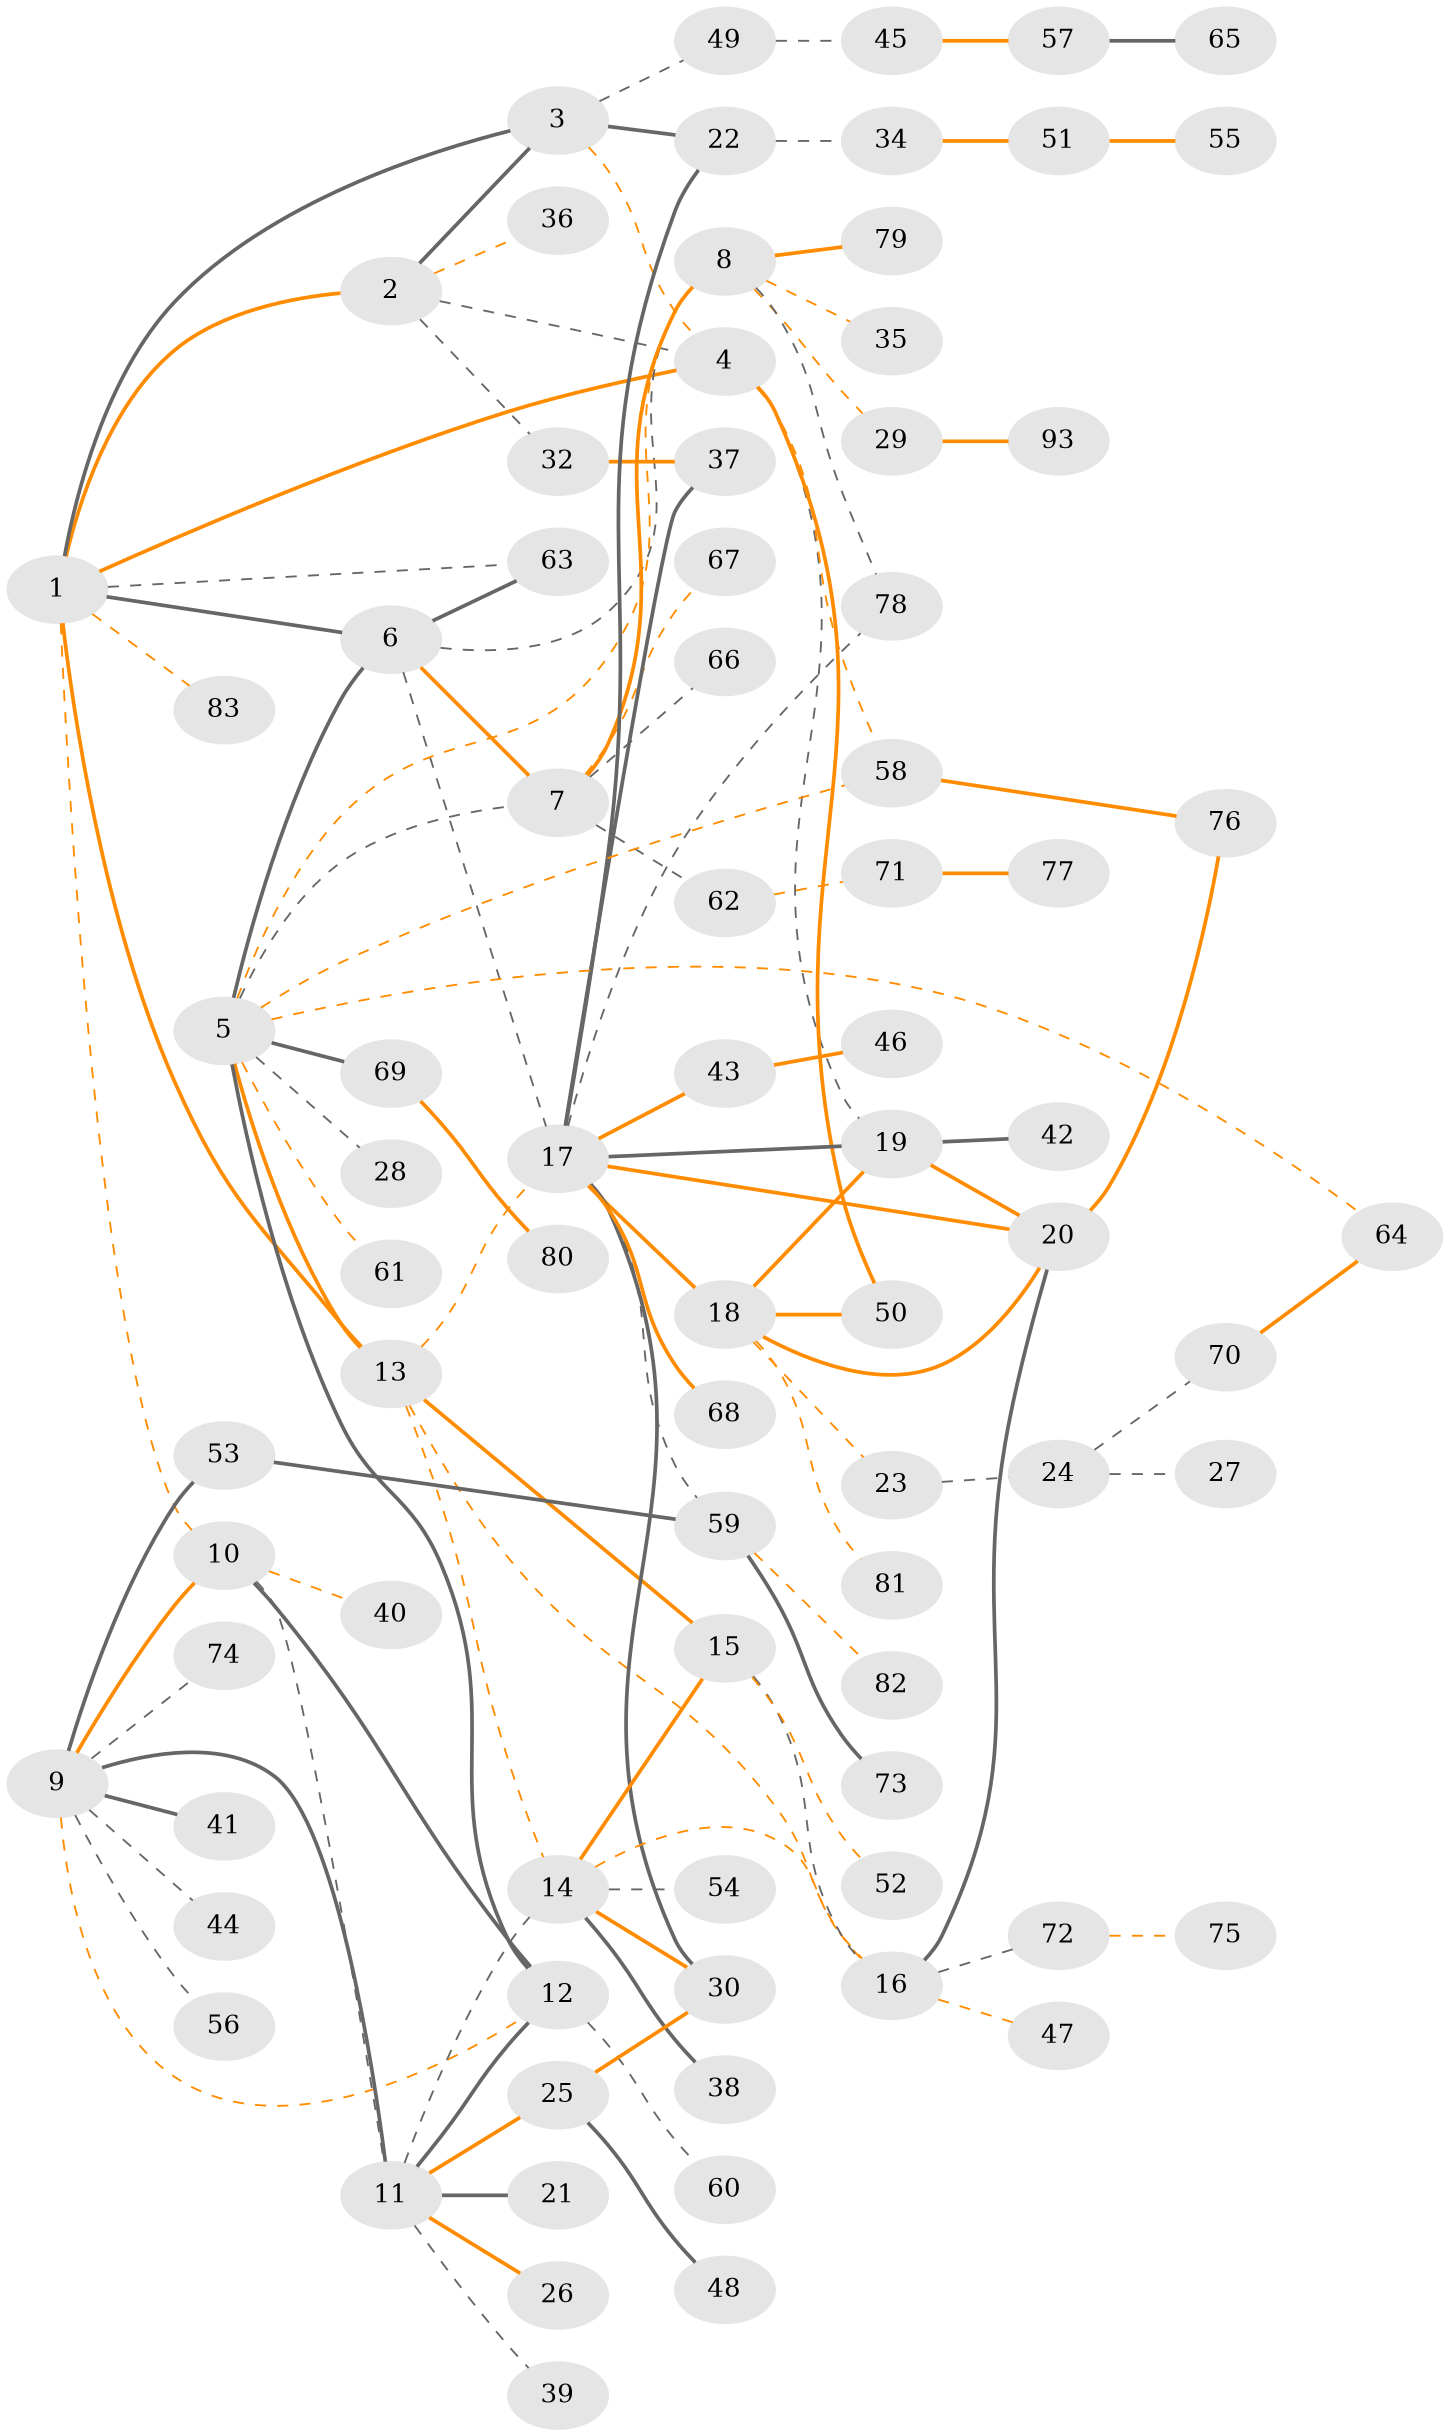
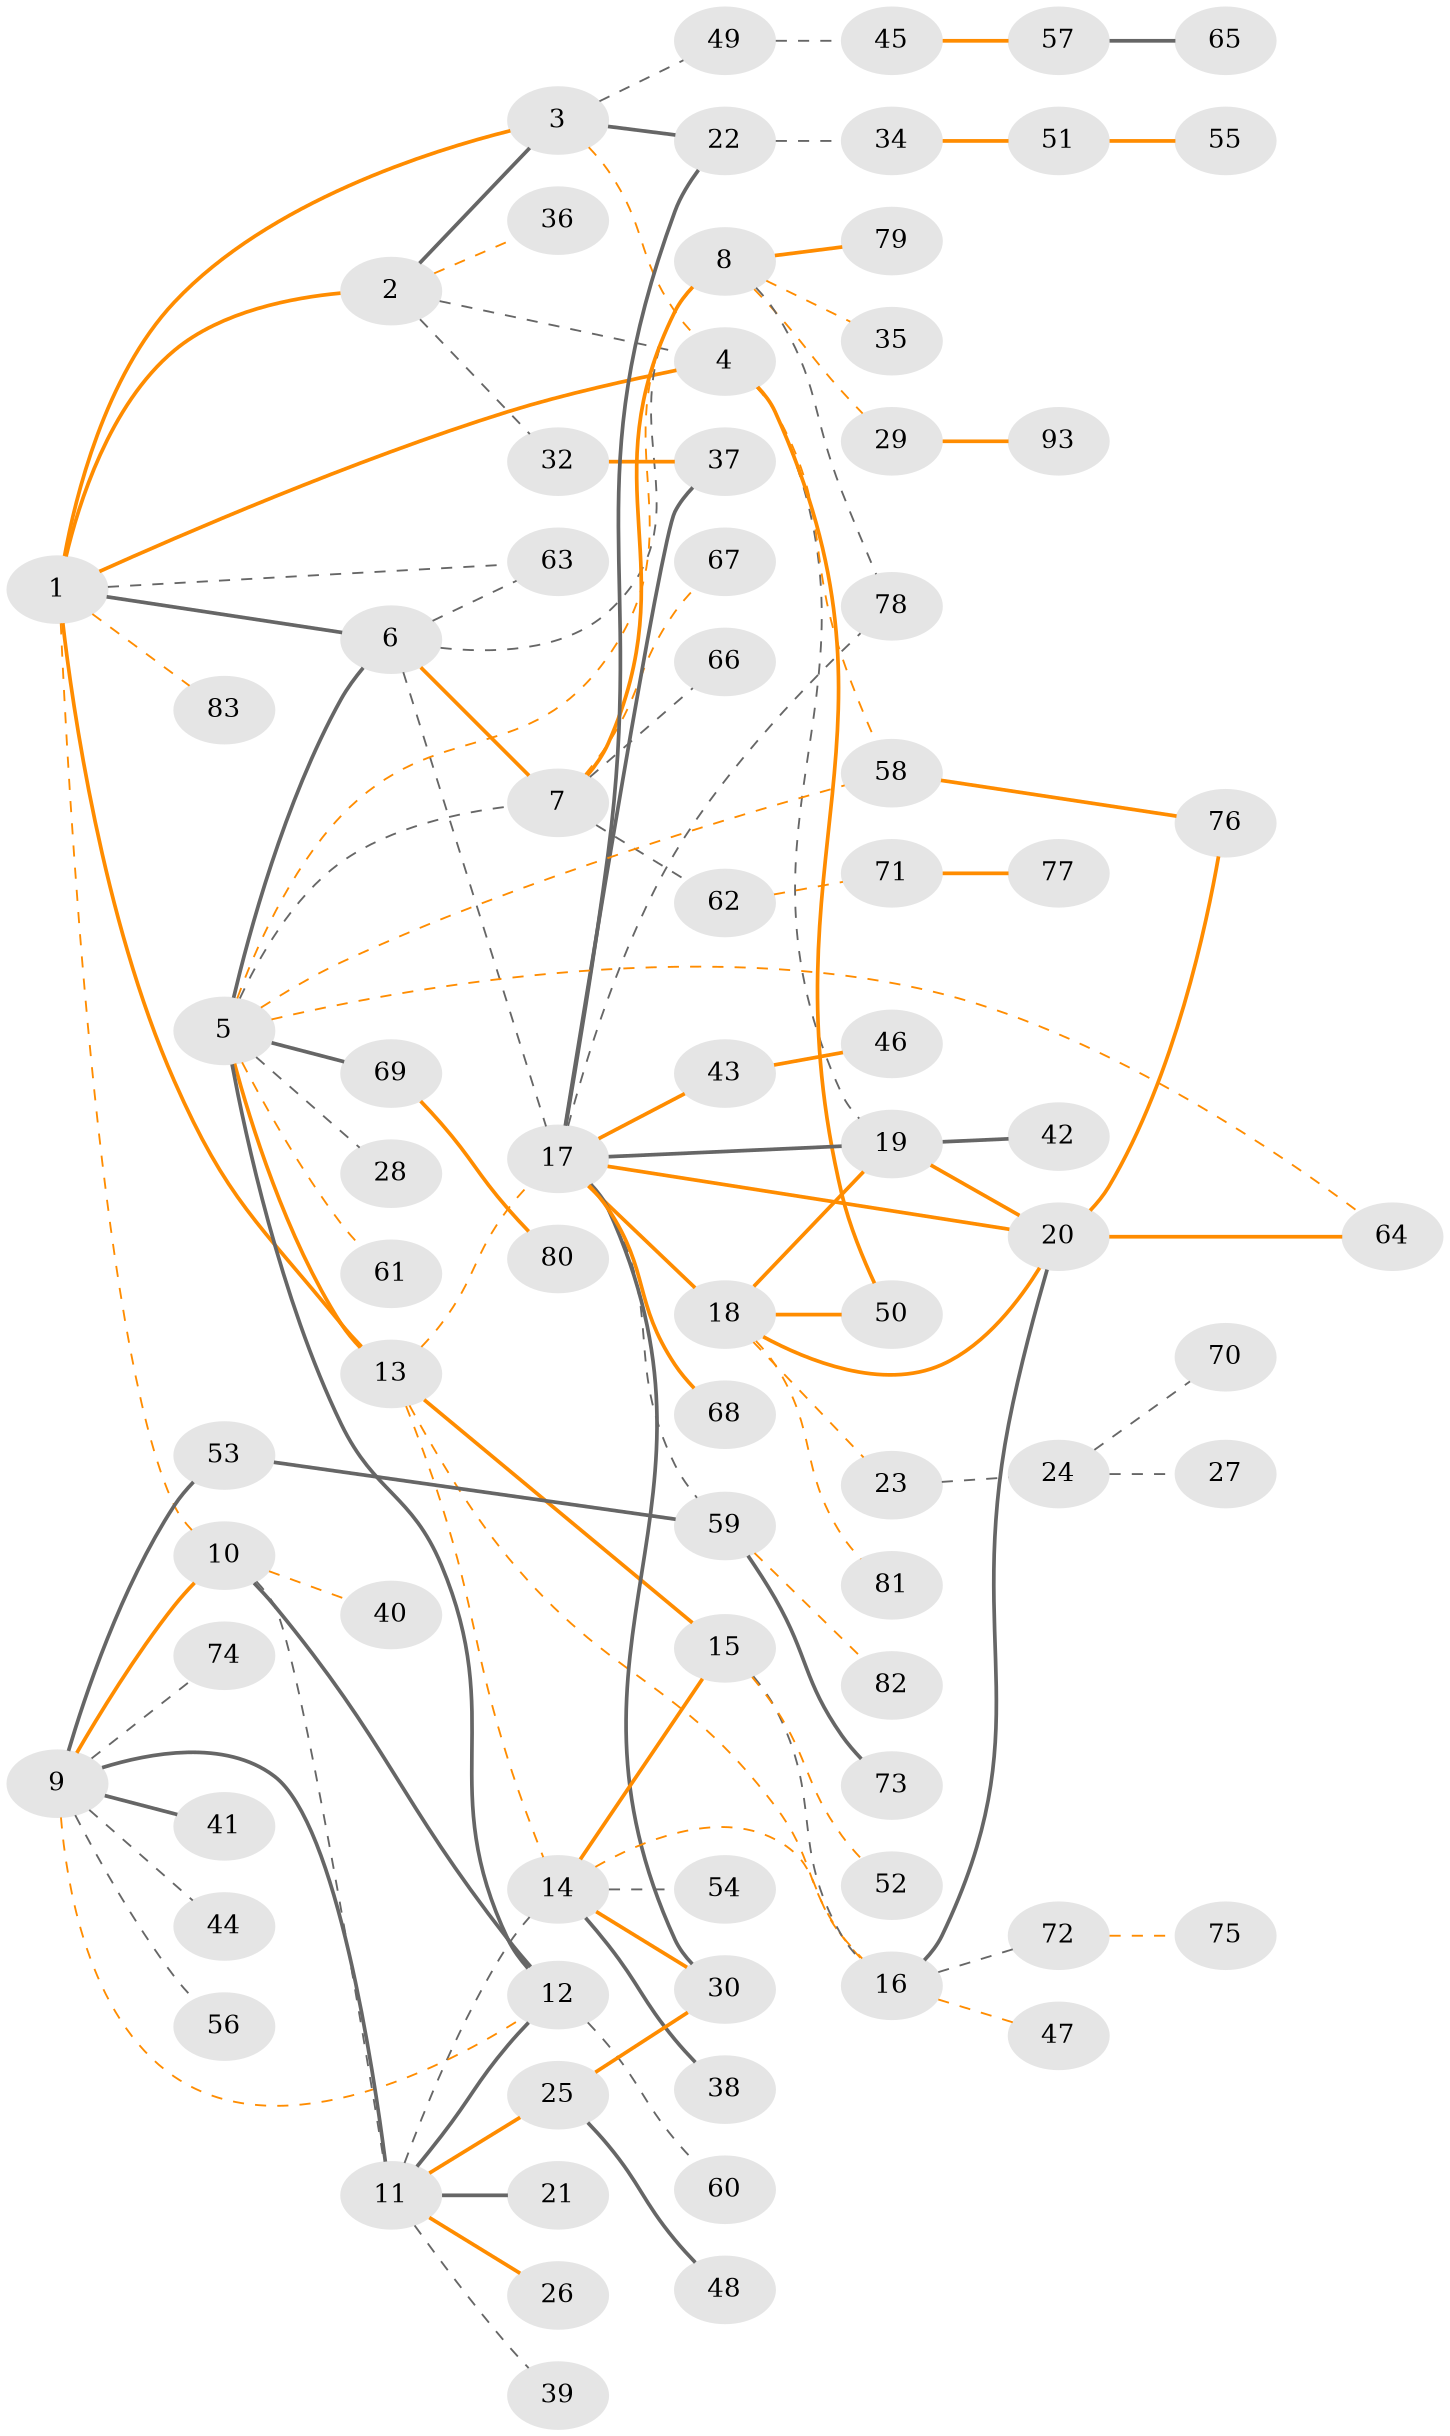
(212, 268) -> (212, 268)
(475, 601) -> (475, 601)
(1309, 1297) -> (1226, 1237)
